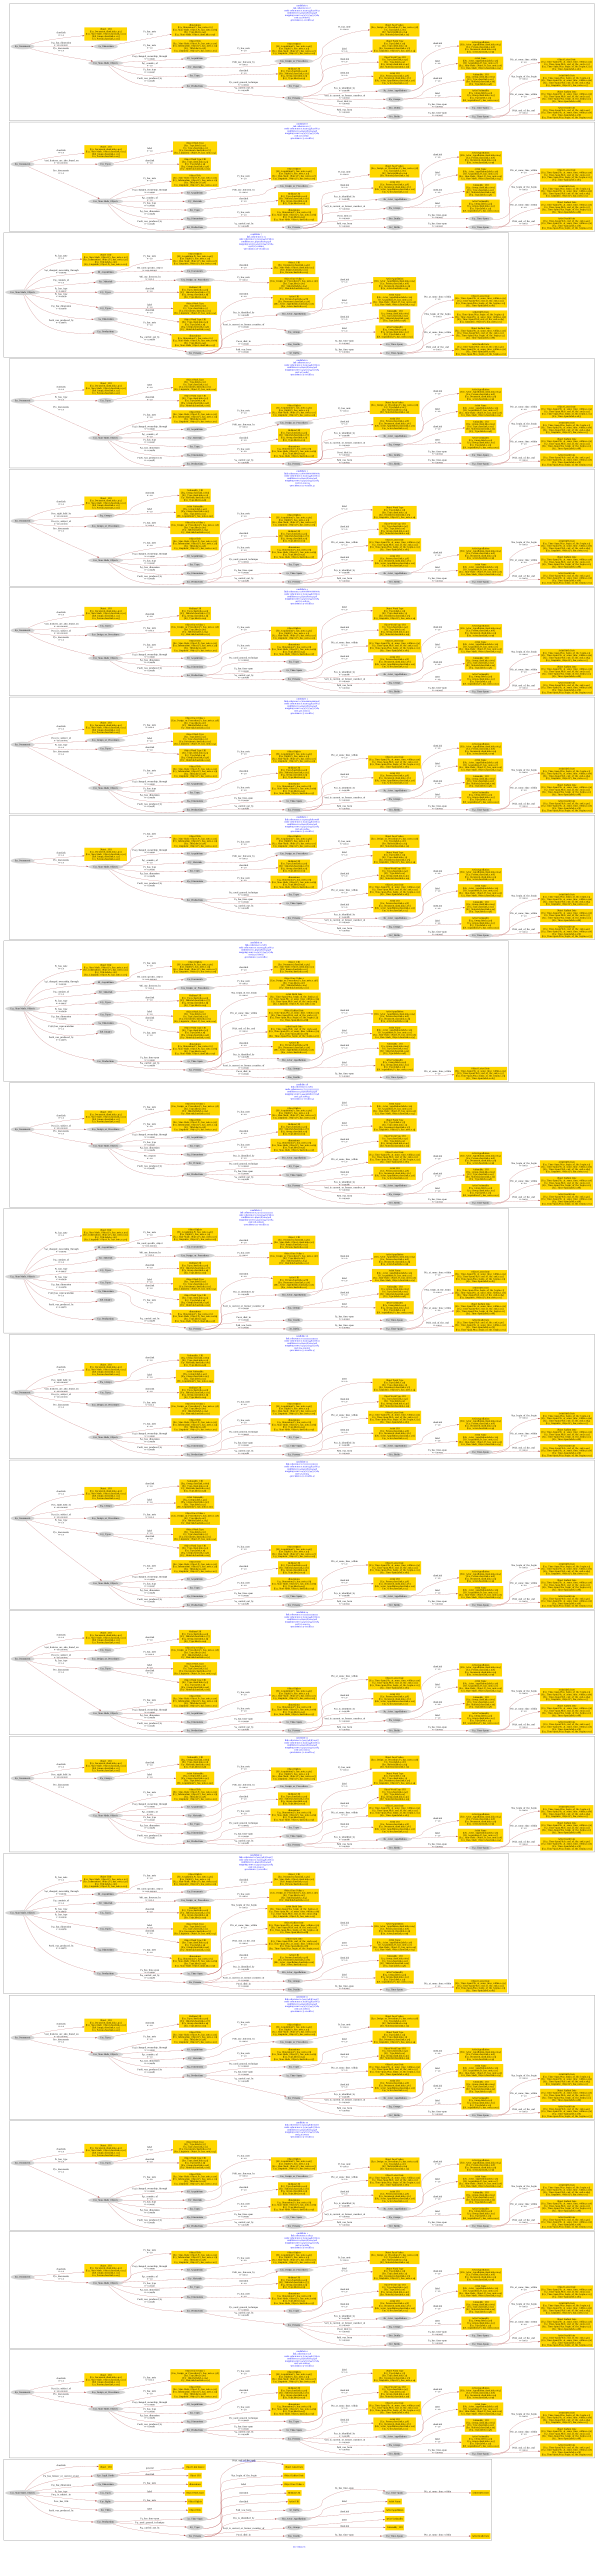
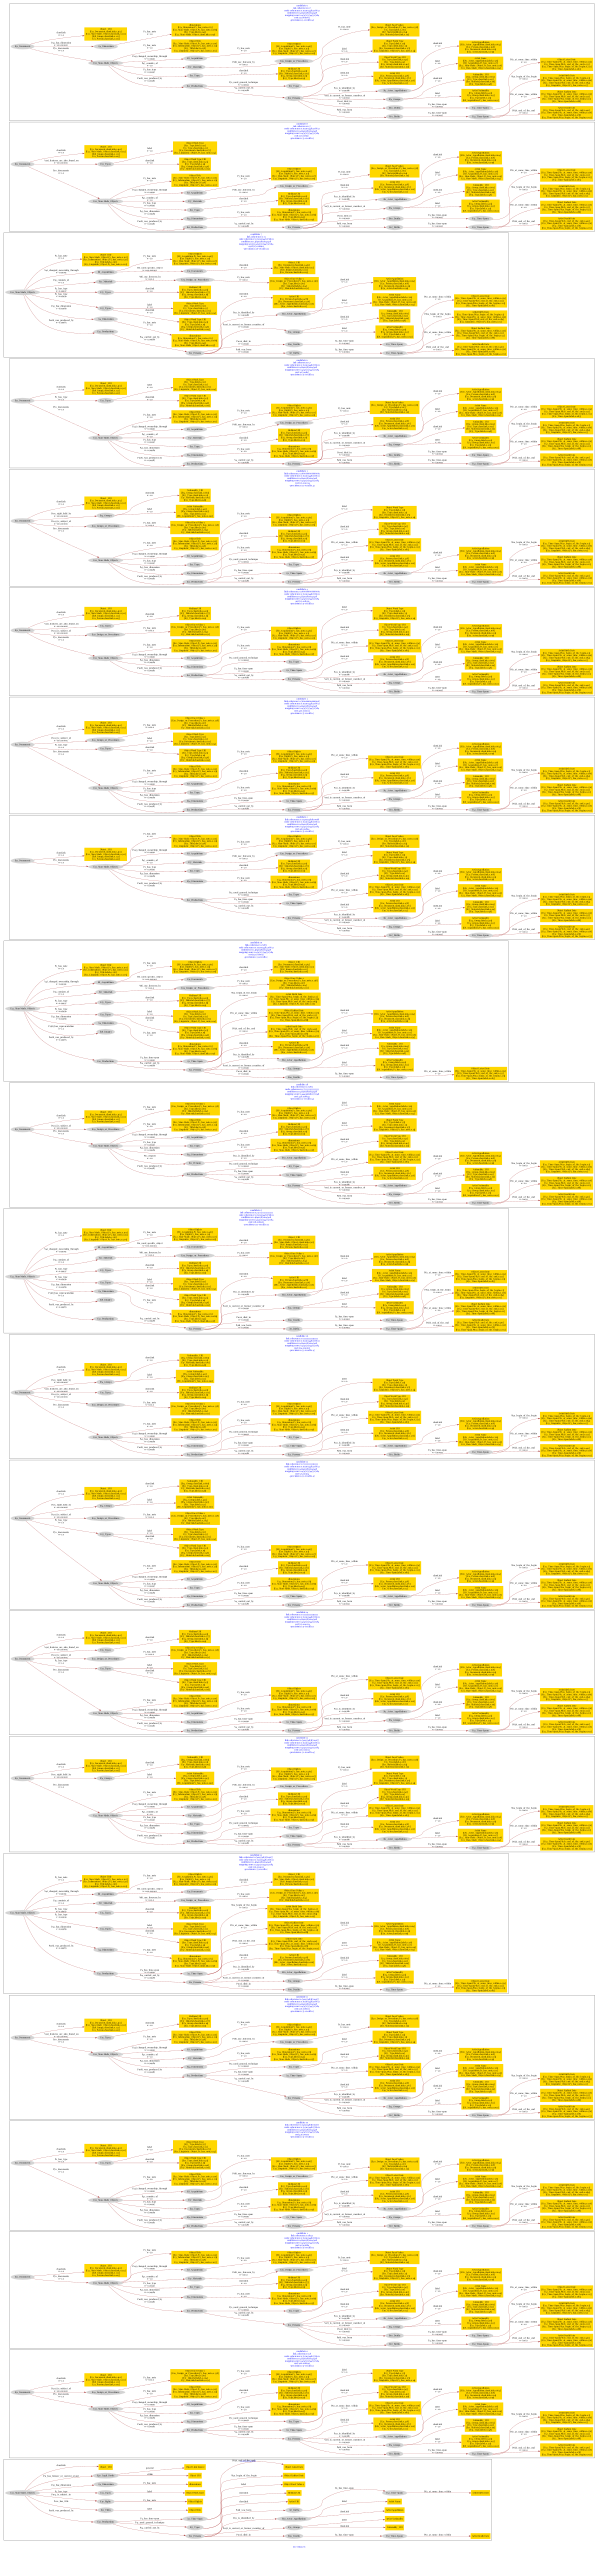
(150, 2474) -> (150, 2474)
(294, 2484) -> (294, 2484)
